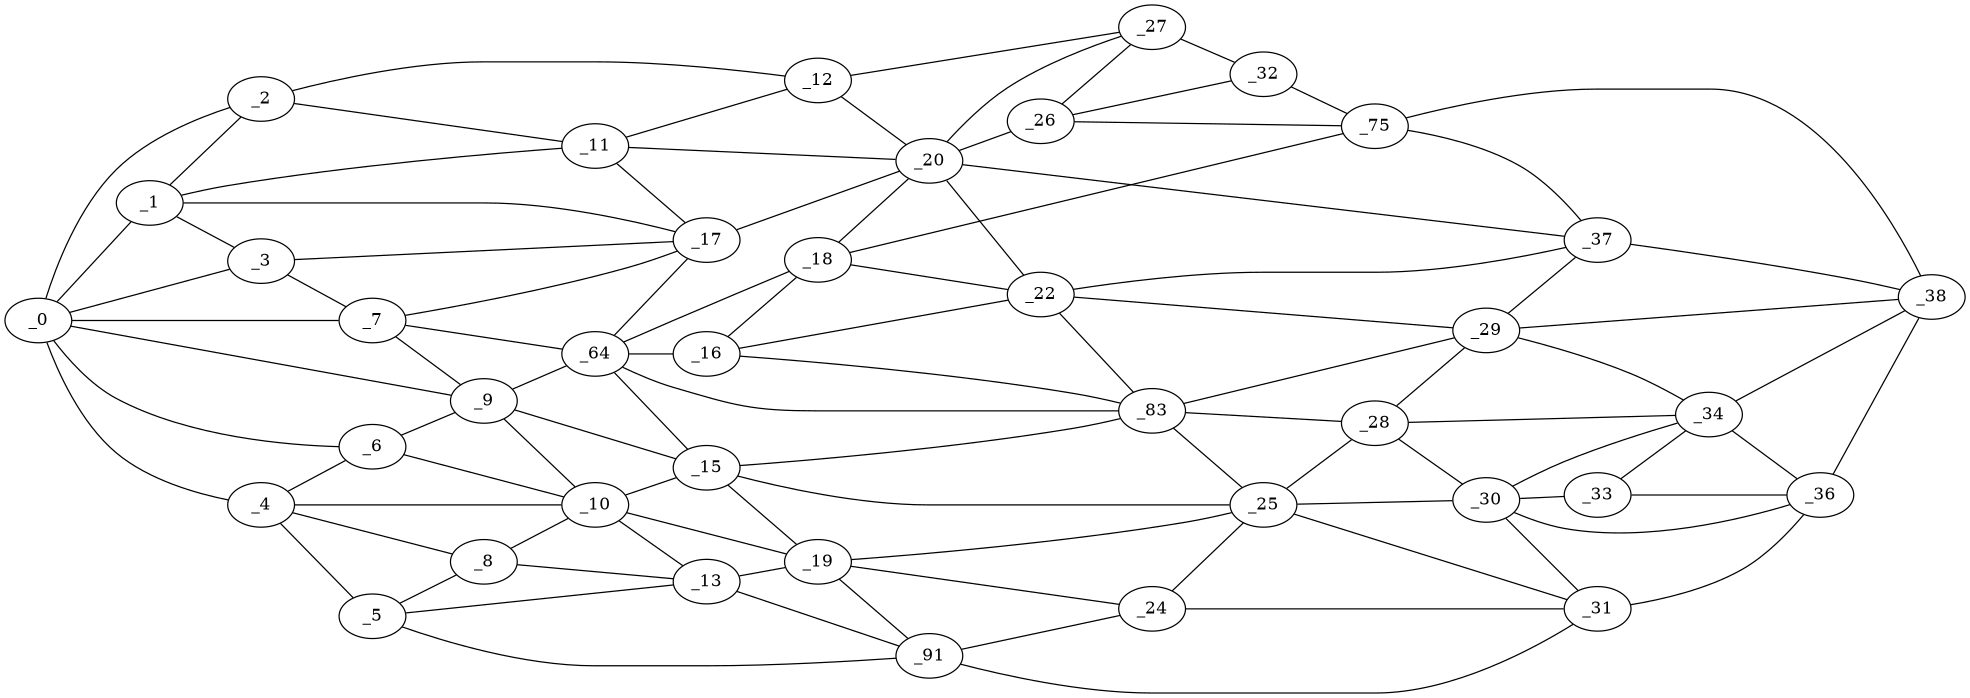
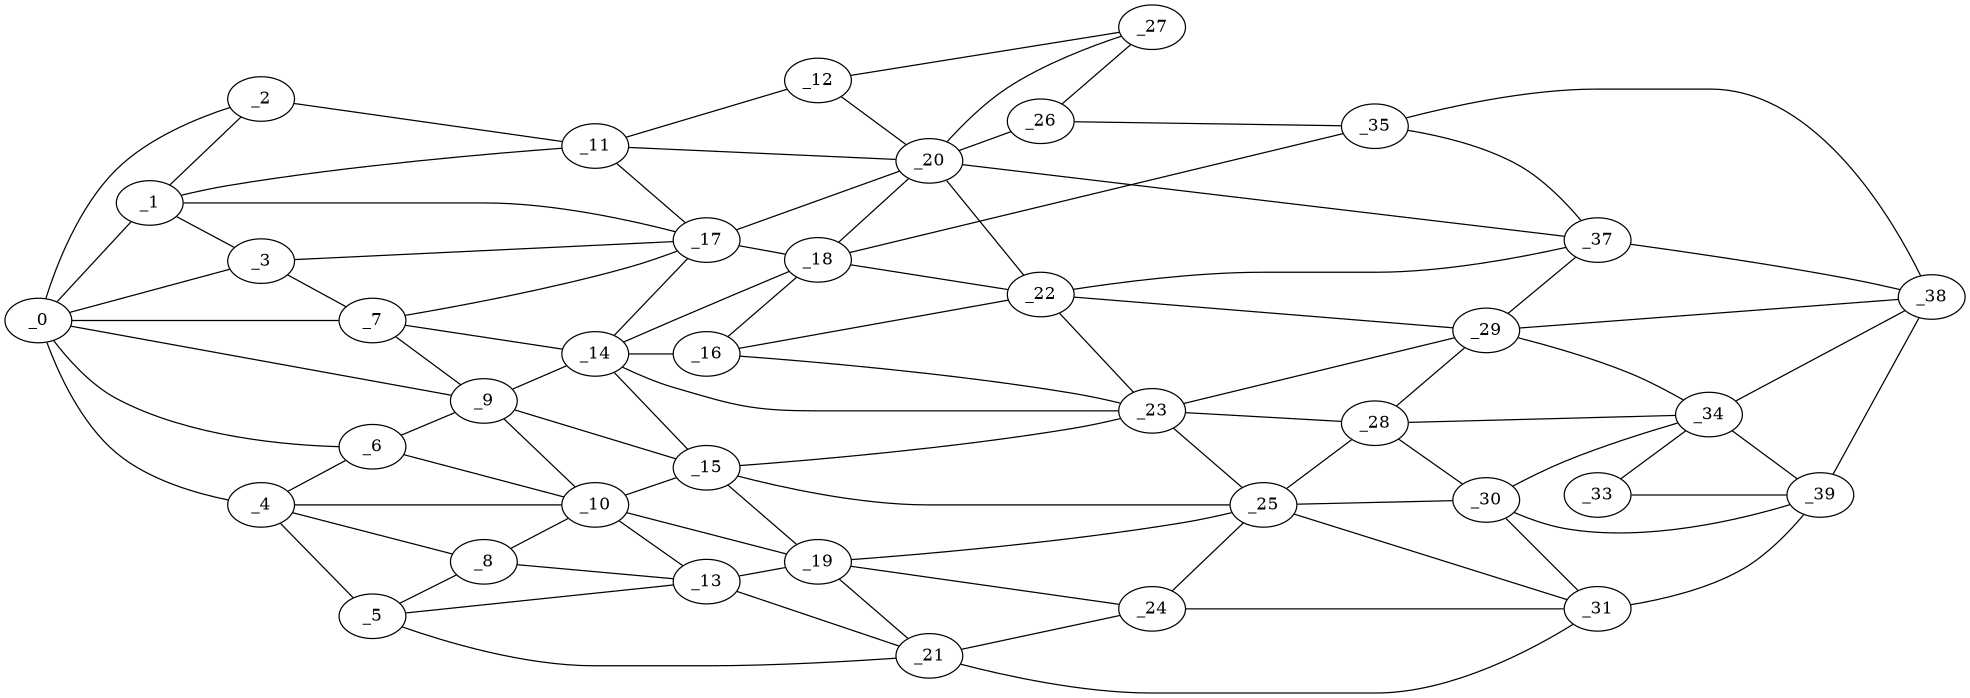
(538, 62) -> none
(1263, 74) -> none
(1375, 126) -> (1375, 126)
none -> (762, 250)
(595, 354) -> (595, 354)
(1152, 411) -> (1152, 411)
(1820, 495) -> (1820, 495)
(1542, 497) -> none
(929, 656) -> (929, 656)
